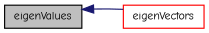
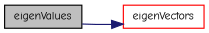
(108, 9) -> (97, 24)
